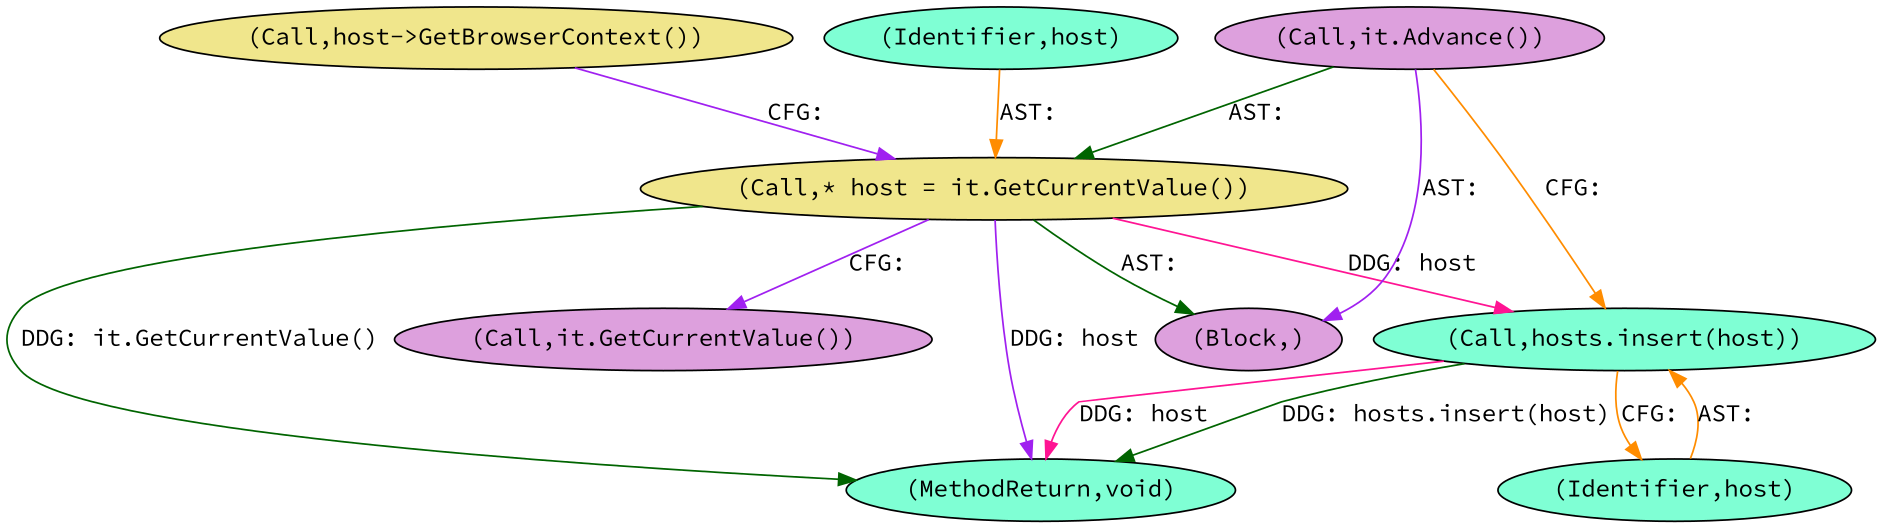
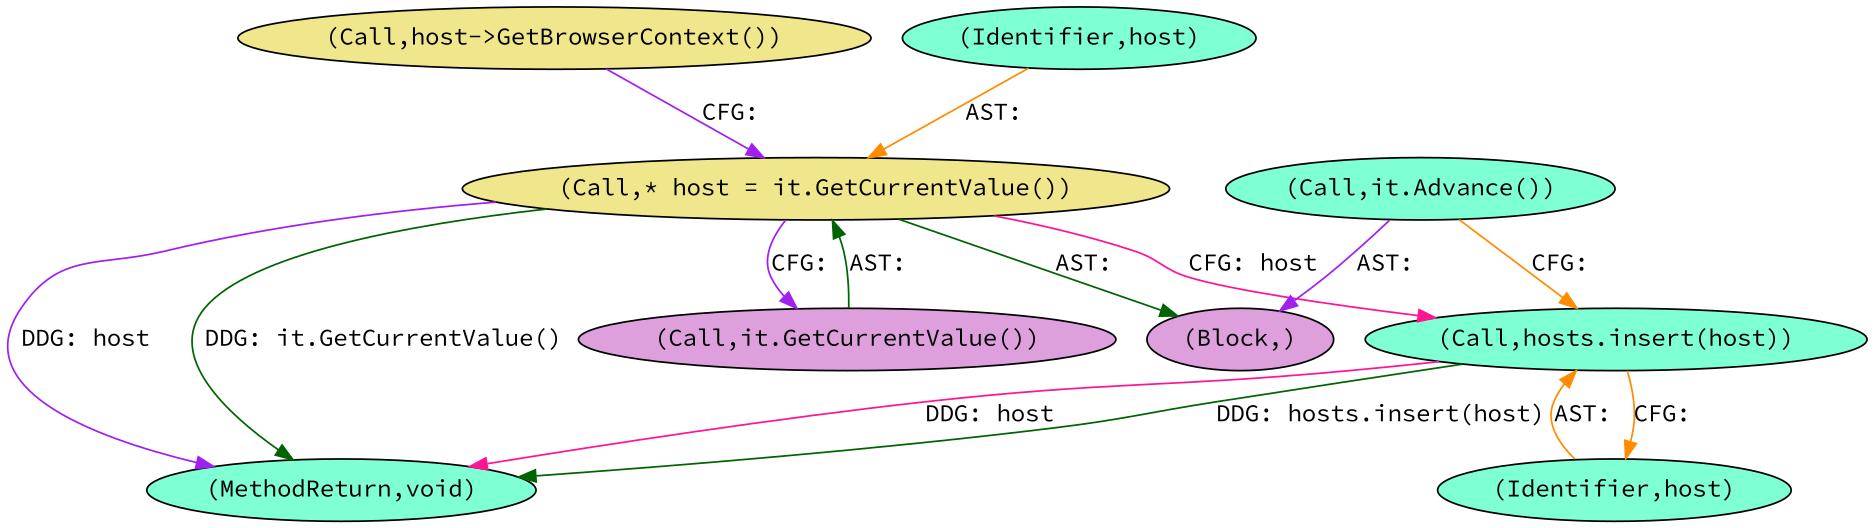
(1410, 38) -> (1420, 189)
(1213, 110) -> (847, 272)
(1412, 264) -> (1253, 264)
